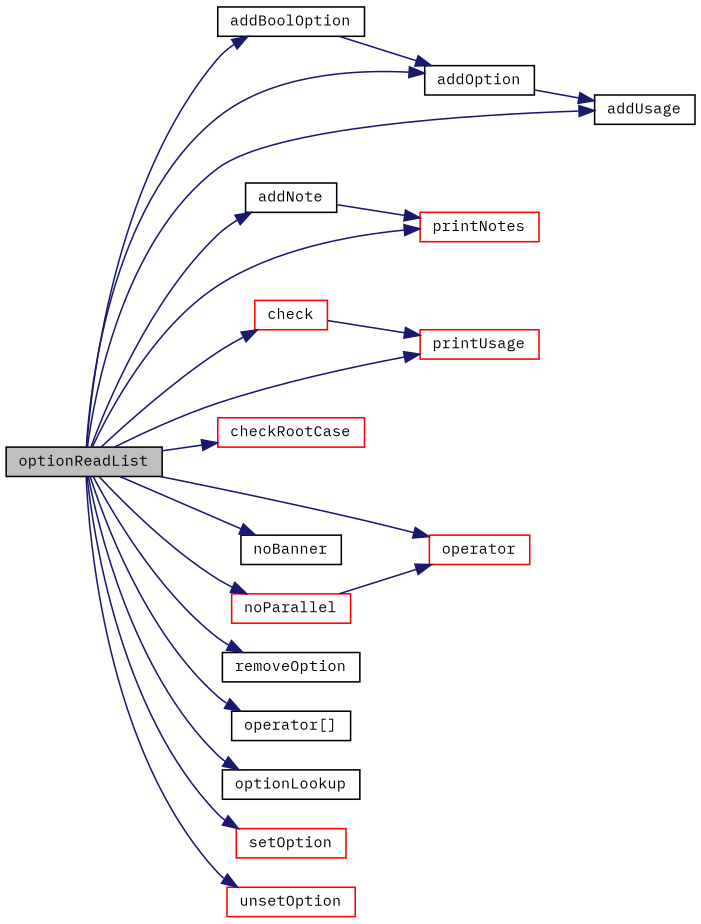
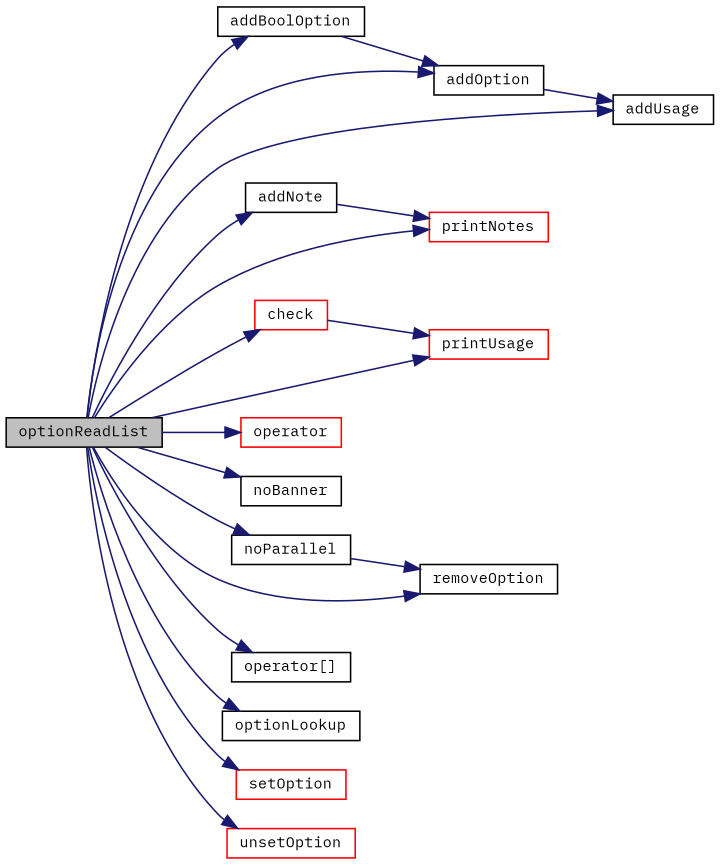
(291, 432) -> none
(378, 582) -> (378, 563)
(291, 609) -> (291, 550)
